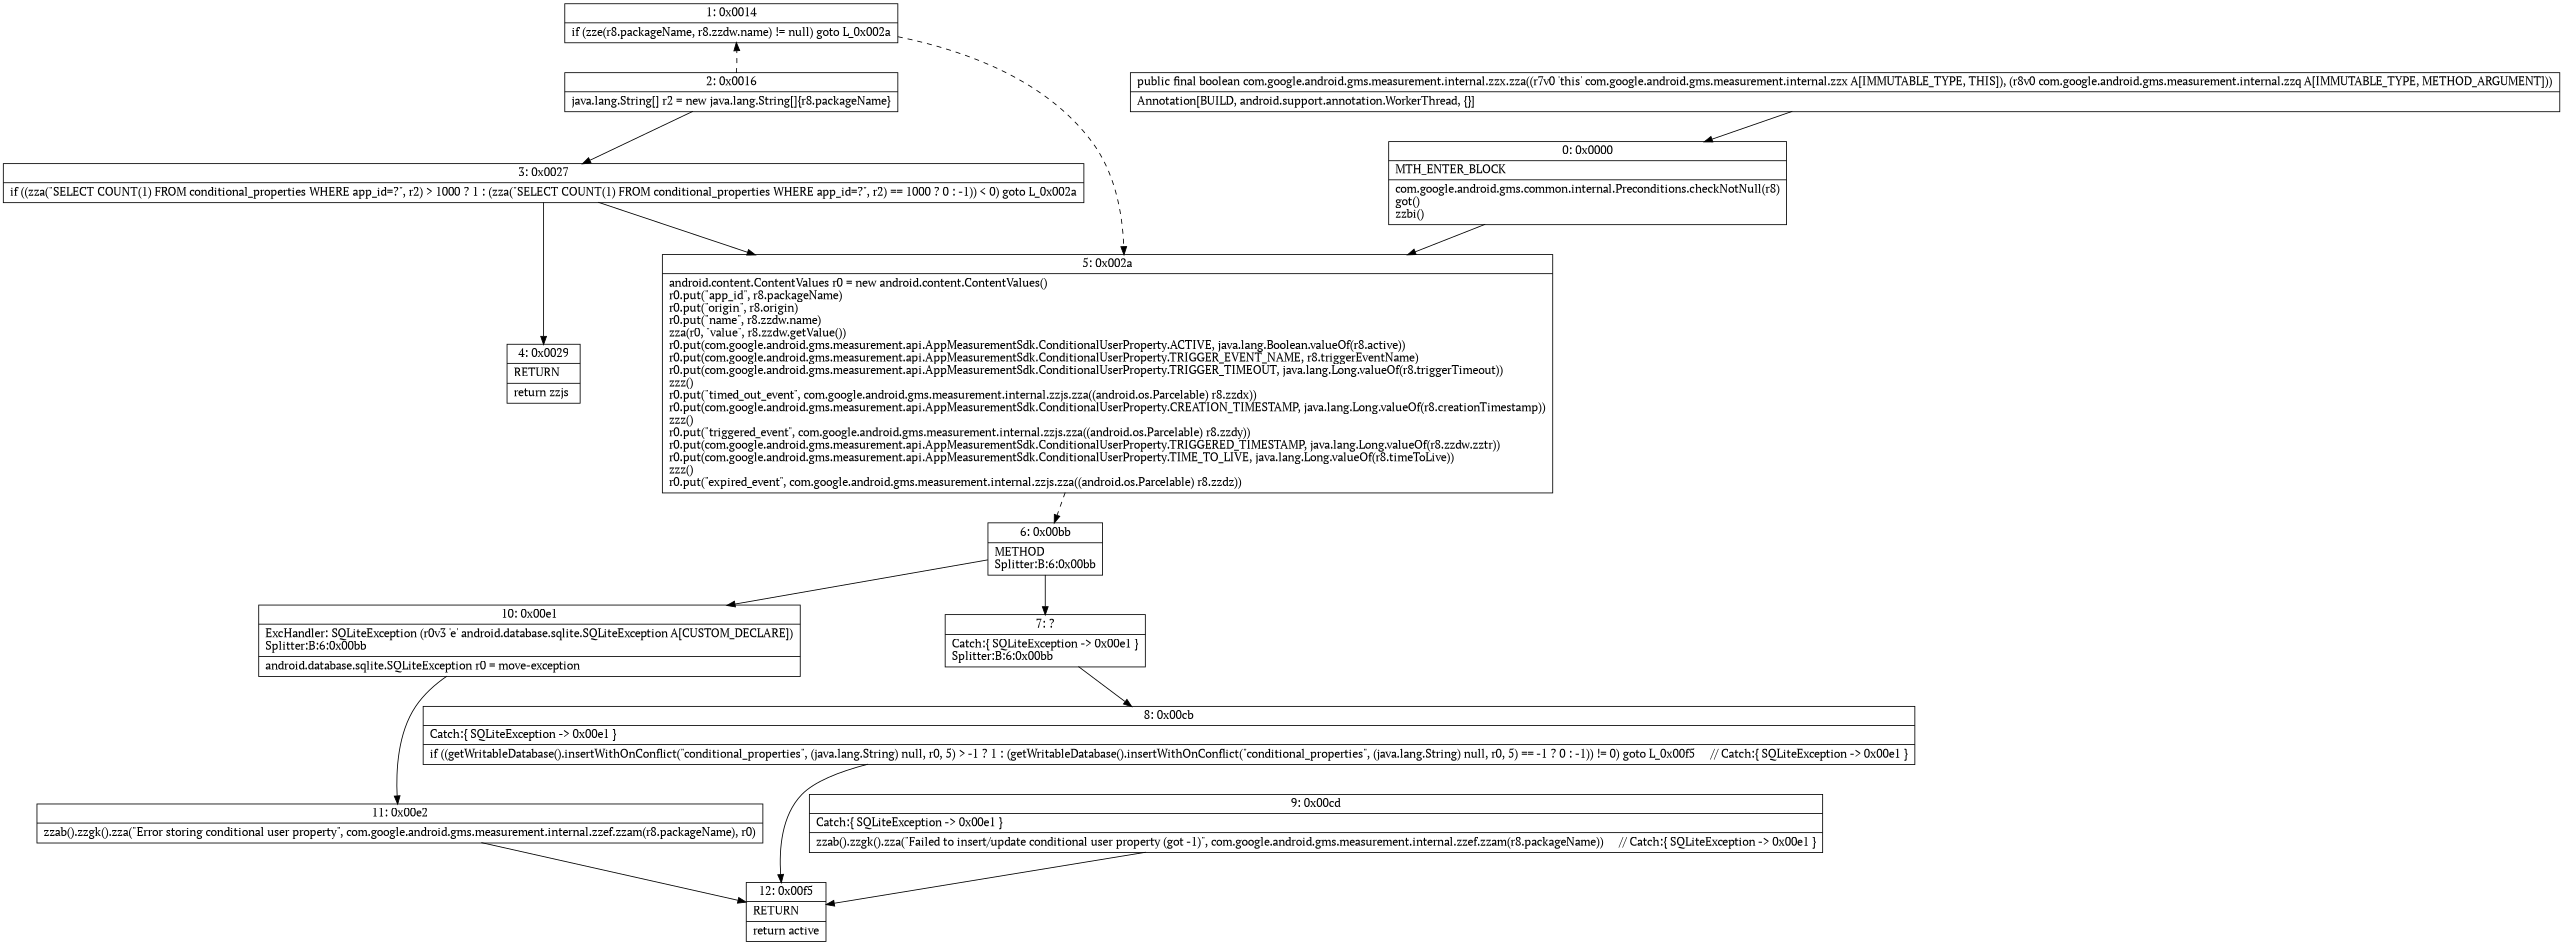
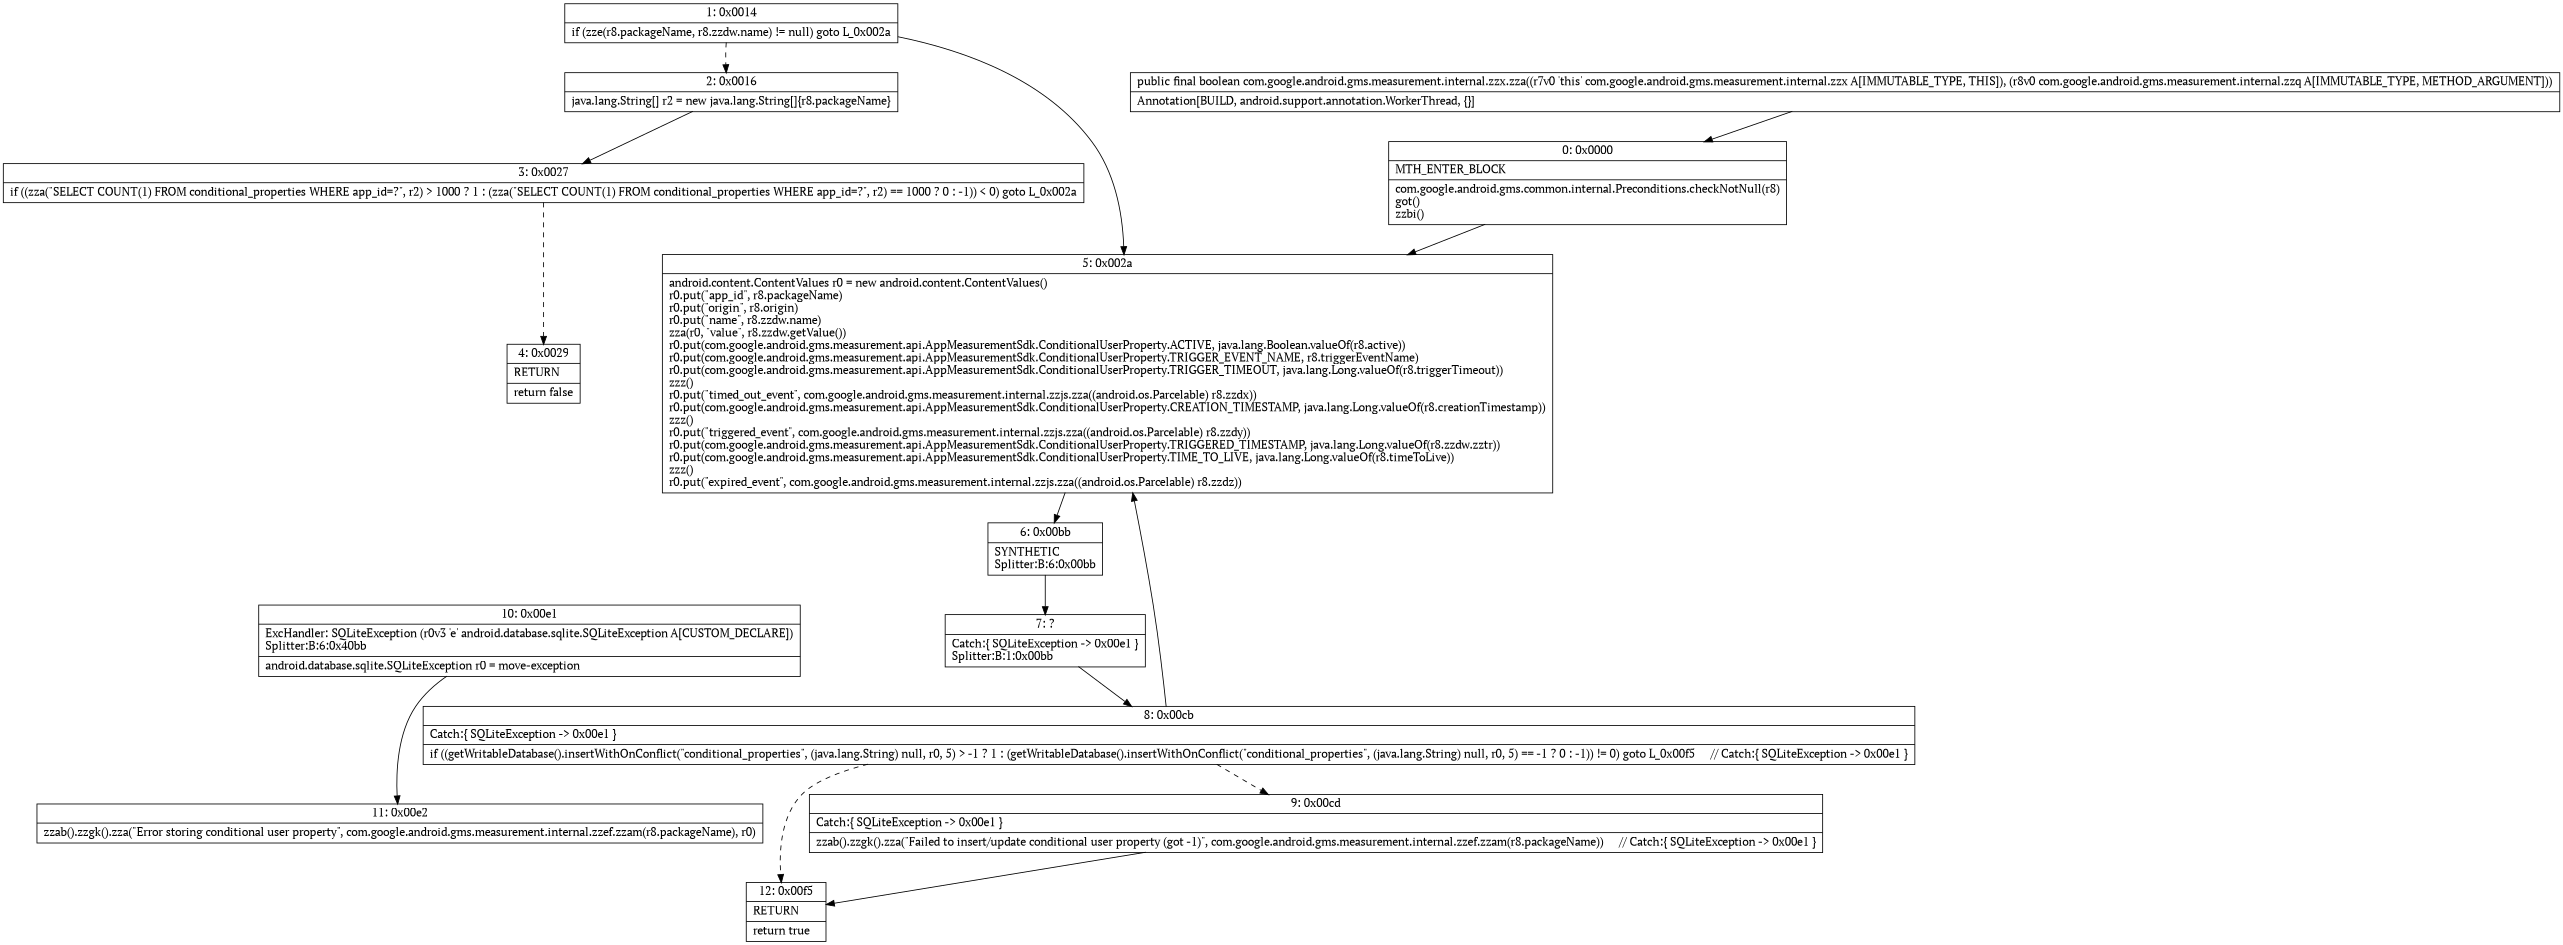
(737, 62) -> (726, 54)
(1052, 101) -> (1052, 101)
(673, 227) -> (1153, 603)
(544, 269) -> (544, 269)
(542, 393) -> (544, 393)
(1061, 504) -> (1061, 504)
(1020, 552) -> (1027, 552)
(861, 582) -> none
(316, 646) -> (316, 646)
(1002, 657) -> (1002, 657)
none -> (1239, 777)
(798, 799) -> (798, 799)
(610, 871) -> none
(786, 931) -> (782, 931)
